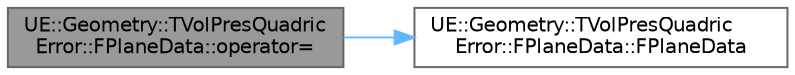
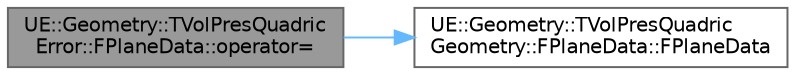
(601, 37) -> (601, 37)
